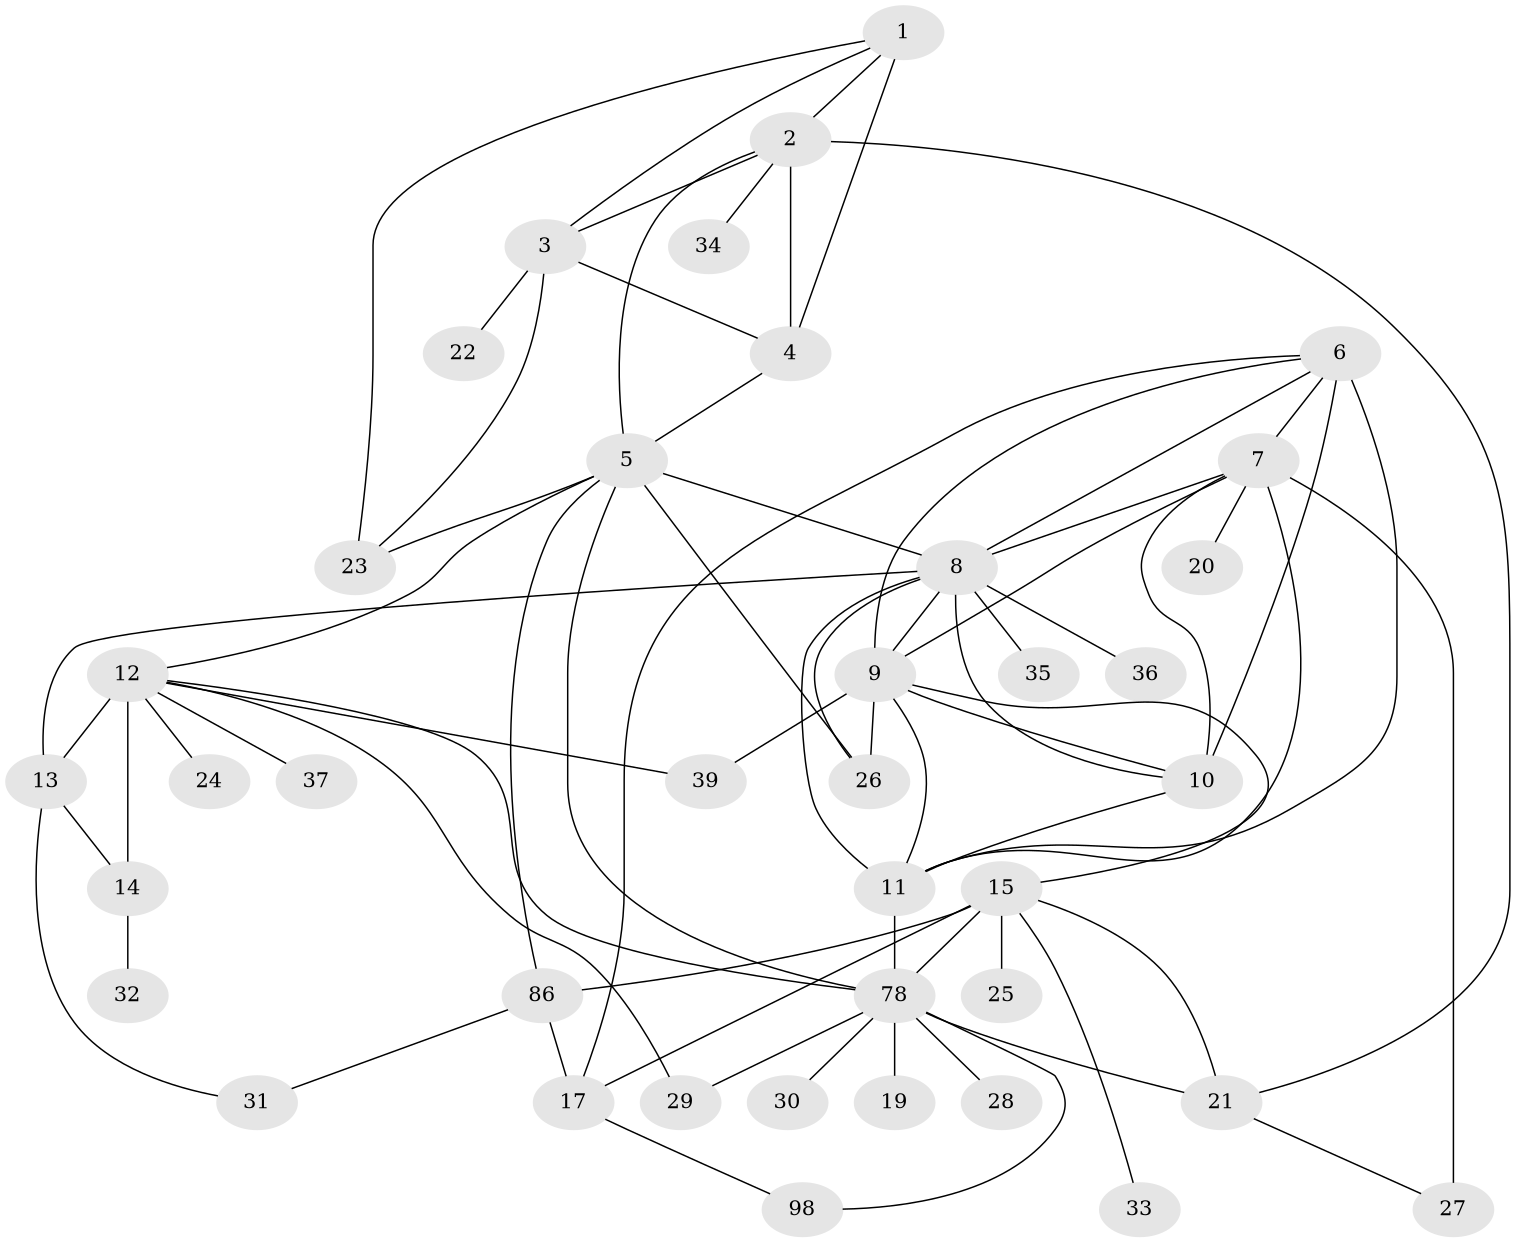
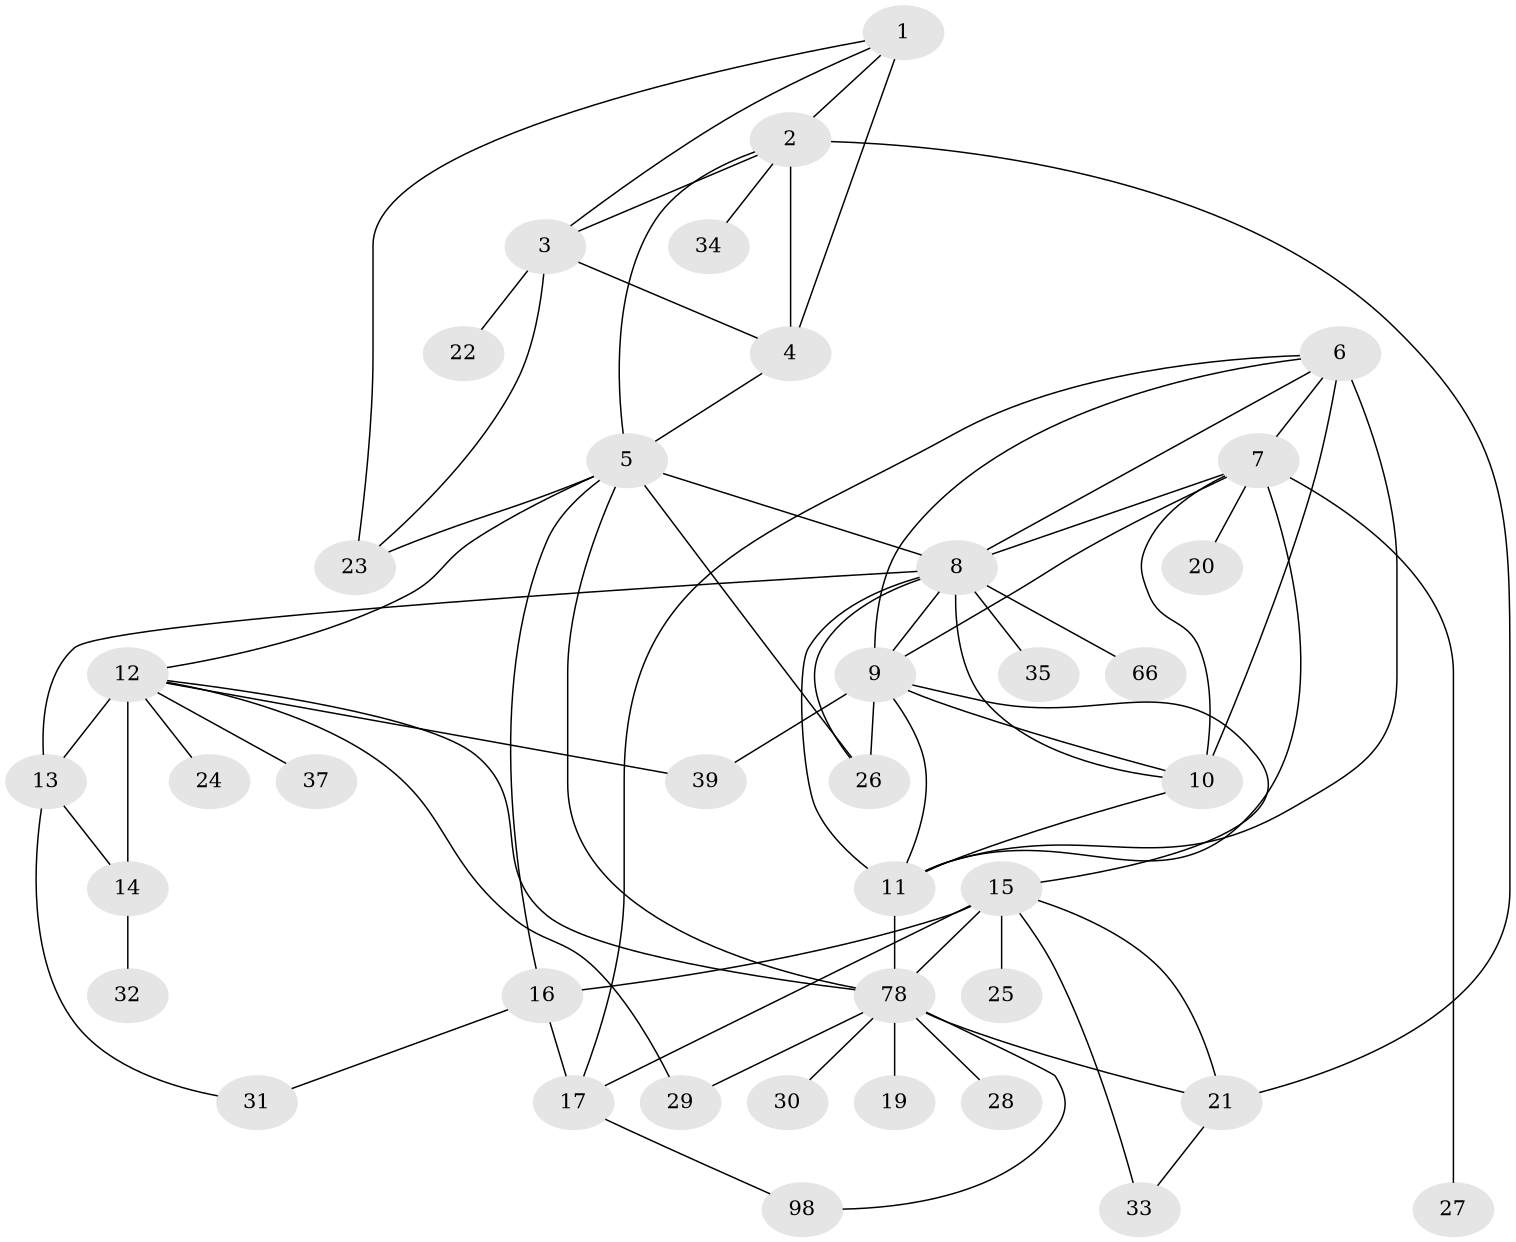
(1146, 675) -> (1146, 675)
(542, 996) -> (542, 996)
(1337, 1156) -> (1181, 1156)
